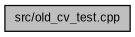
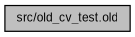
(68, 18) -> (68, 18)
